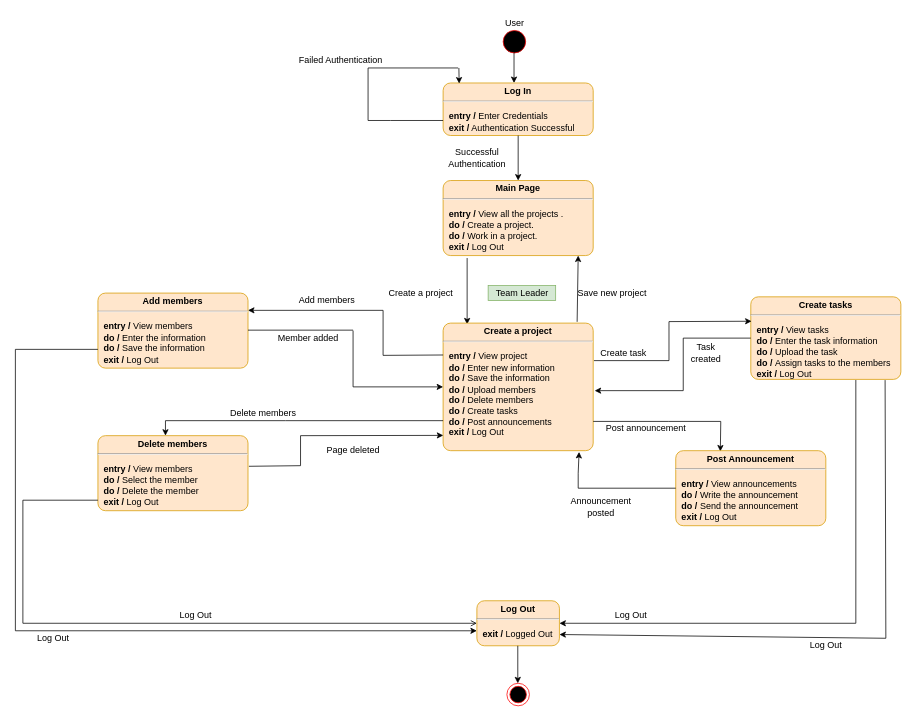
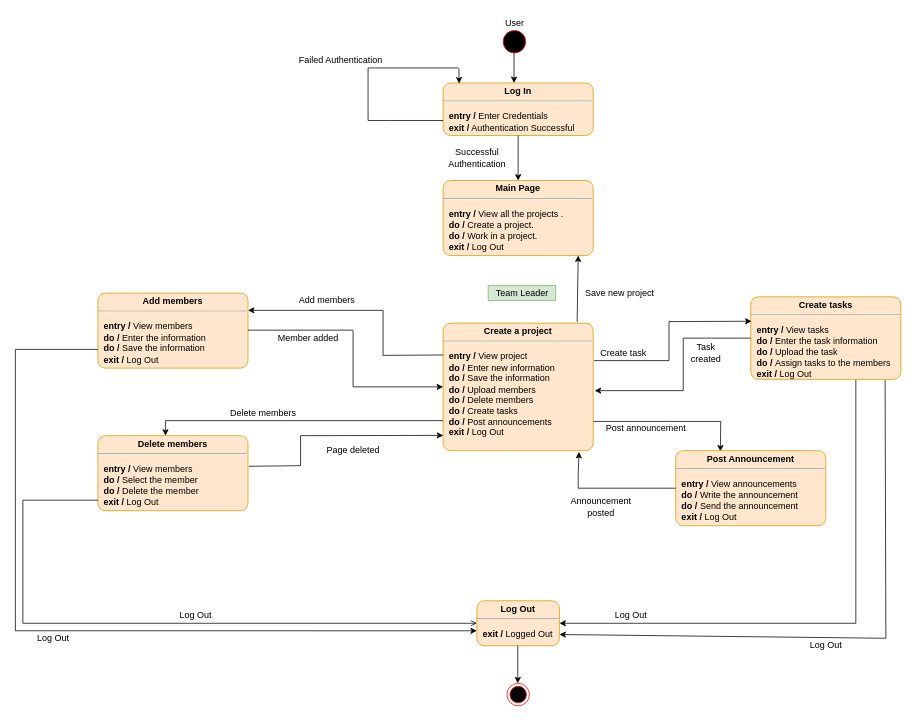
(420, 293) -> none
(612, 293) -> (619, 293)
(467, 317) -> none
